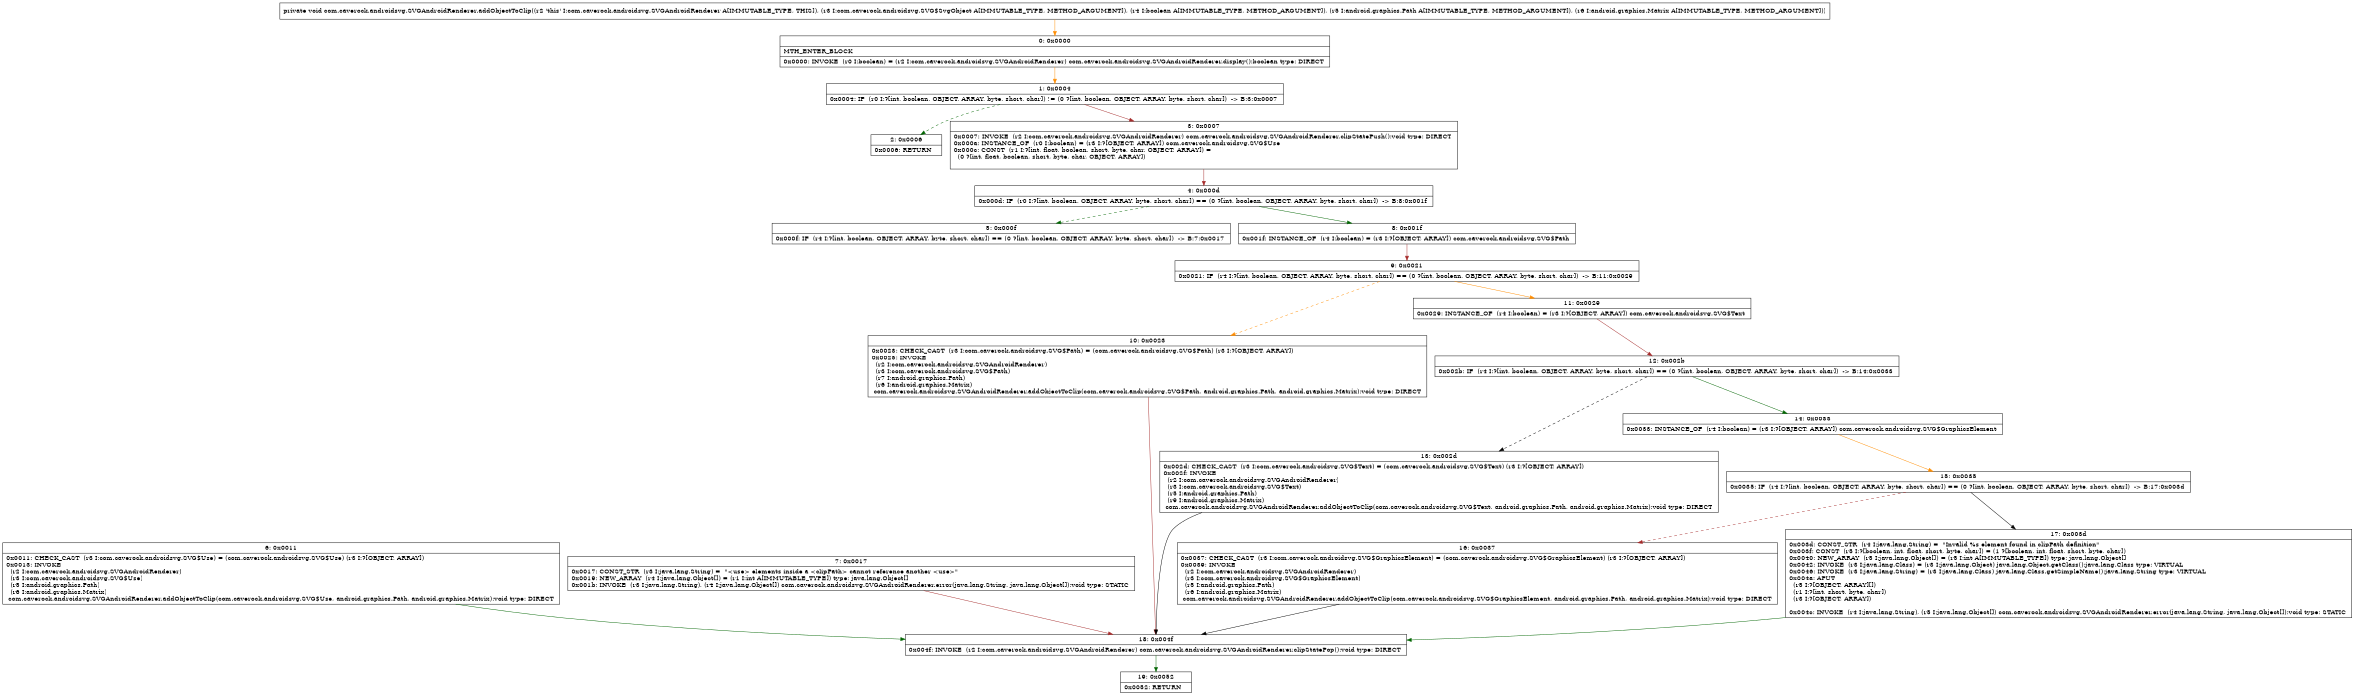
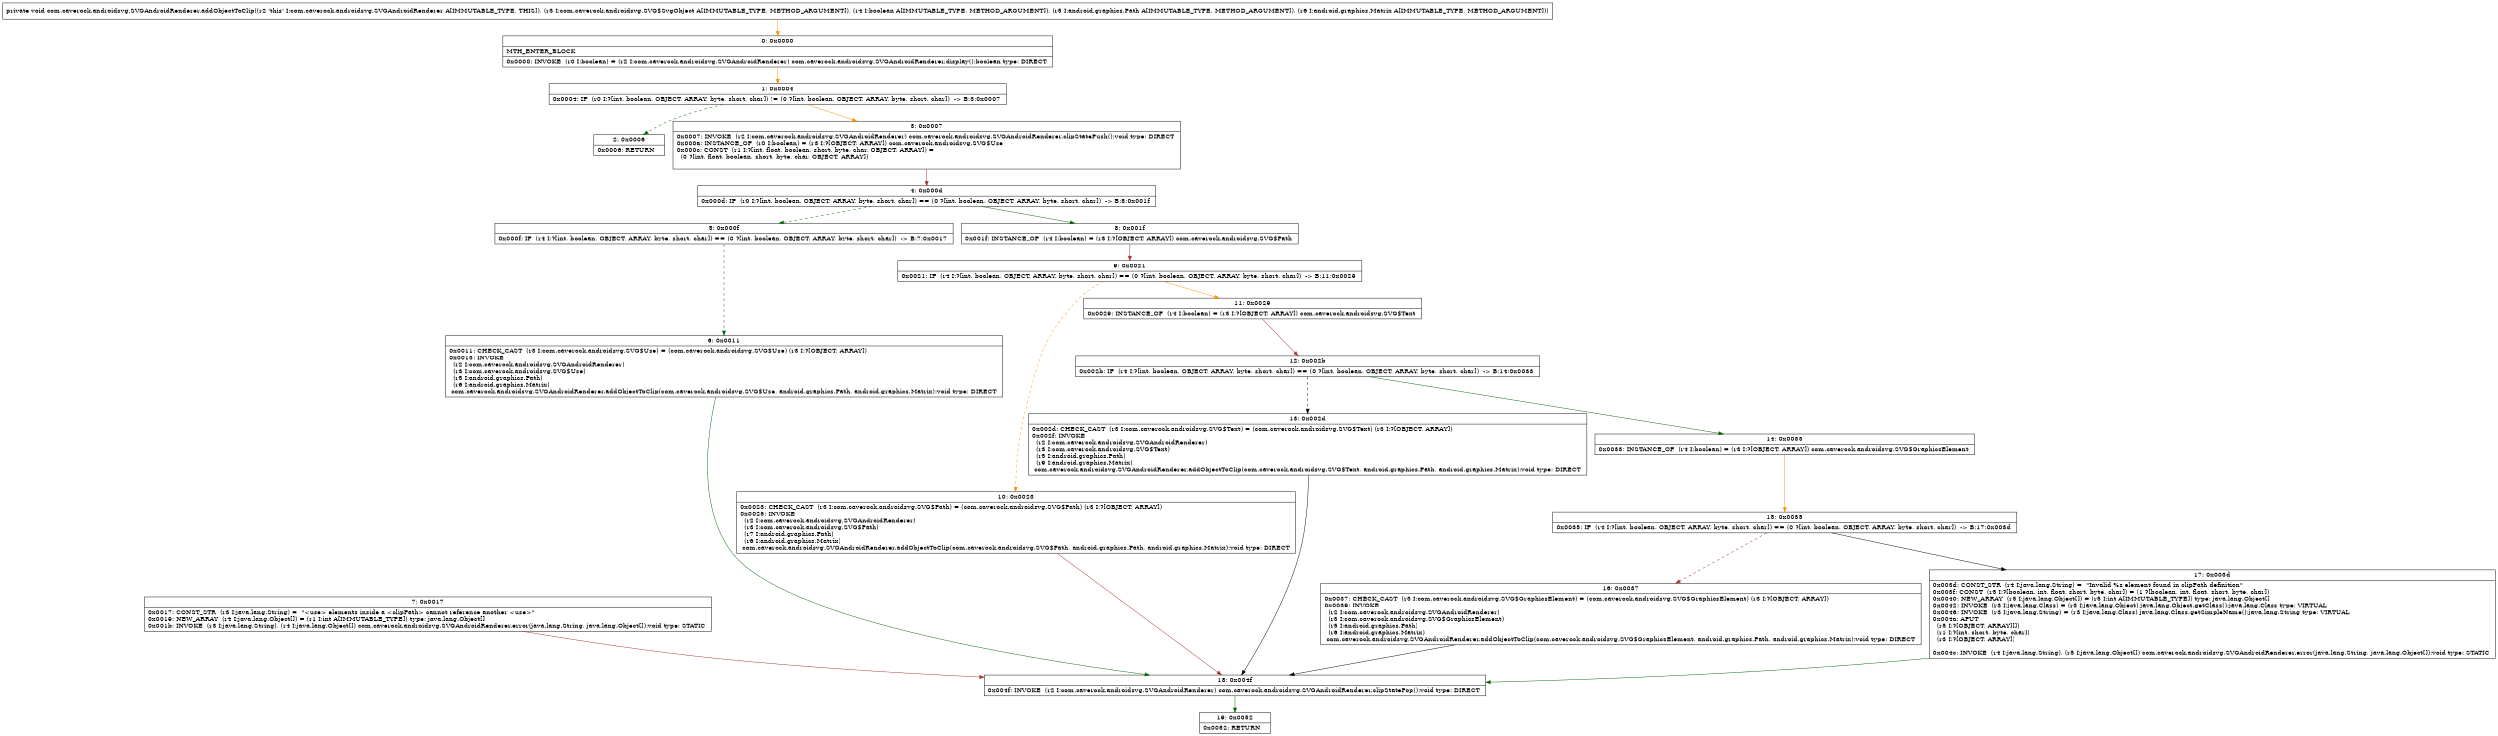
(1107, 112) -> (830, 112)
none -> (724, 288)
